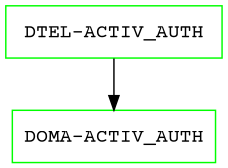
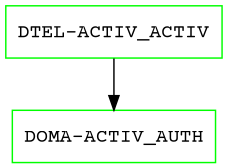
(114, 32) -> (114, 32)
